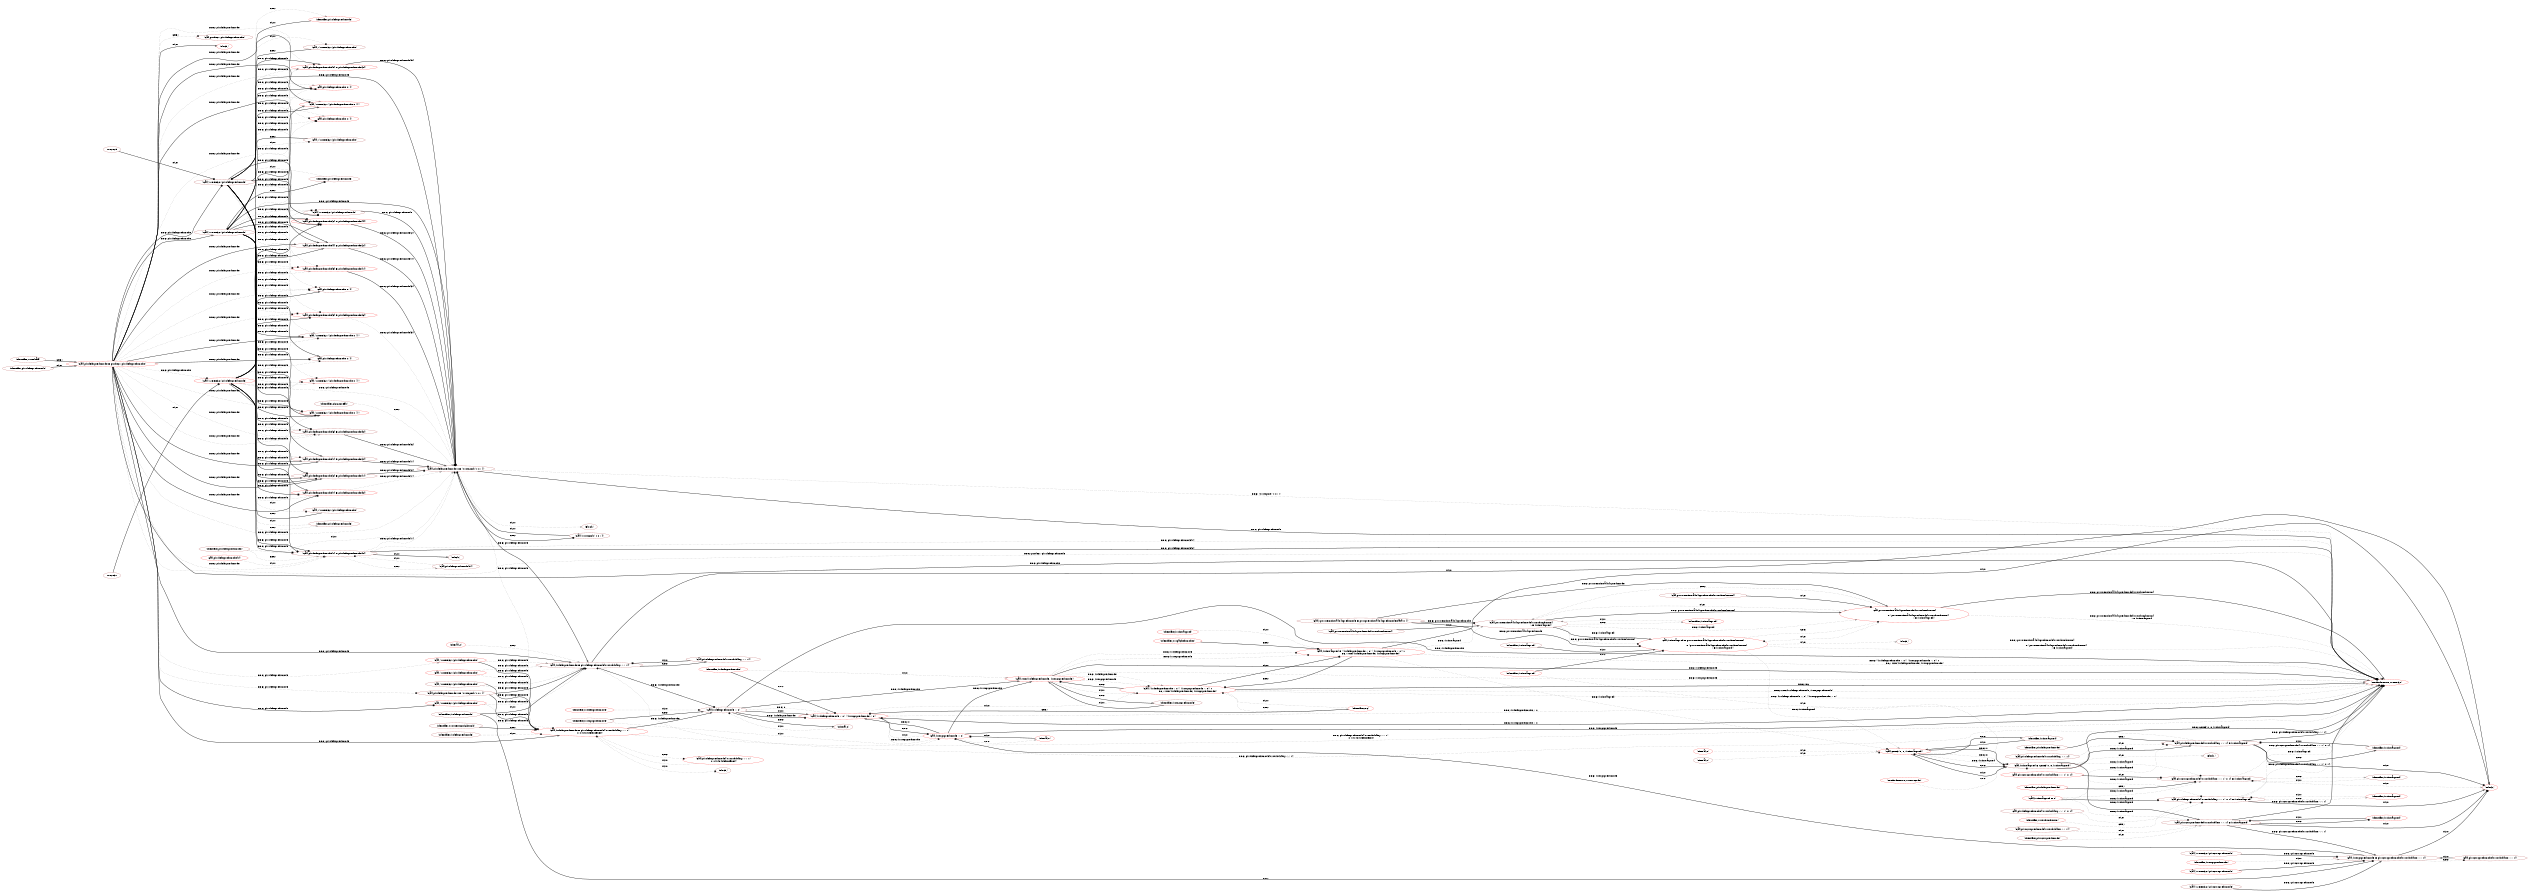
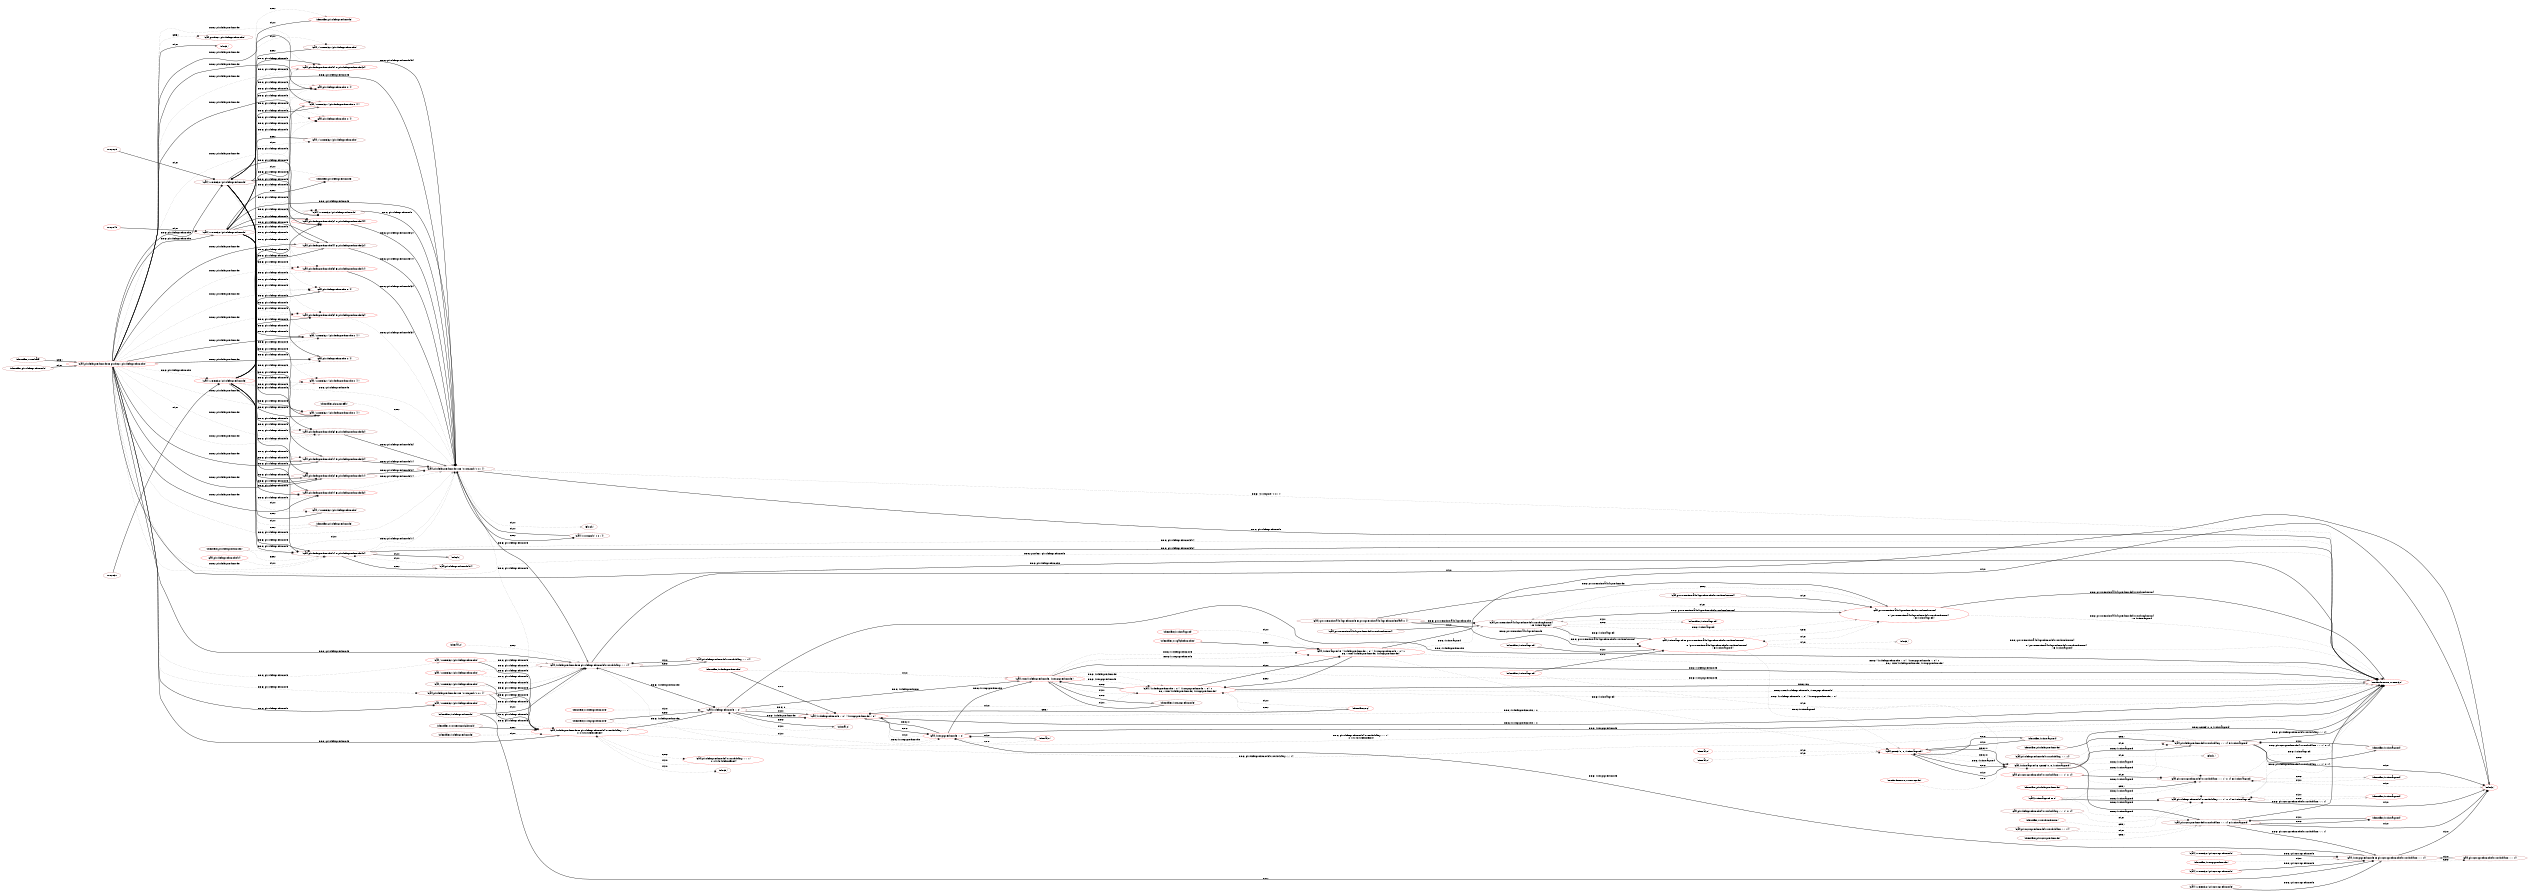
none -> (112, 227)
(388, 568) -> (388, 568)
(906, 689) -> (906, 689)
(2122, 835) -> (2122, 835)
